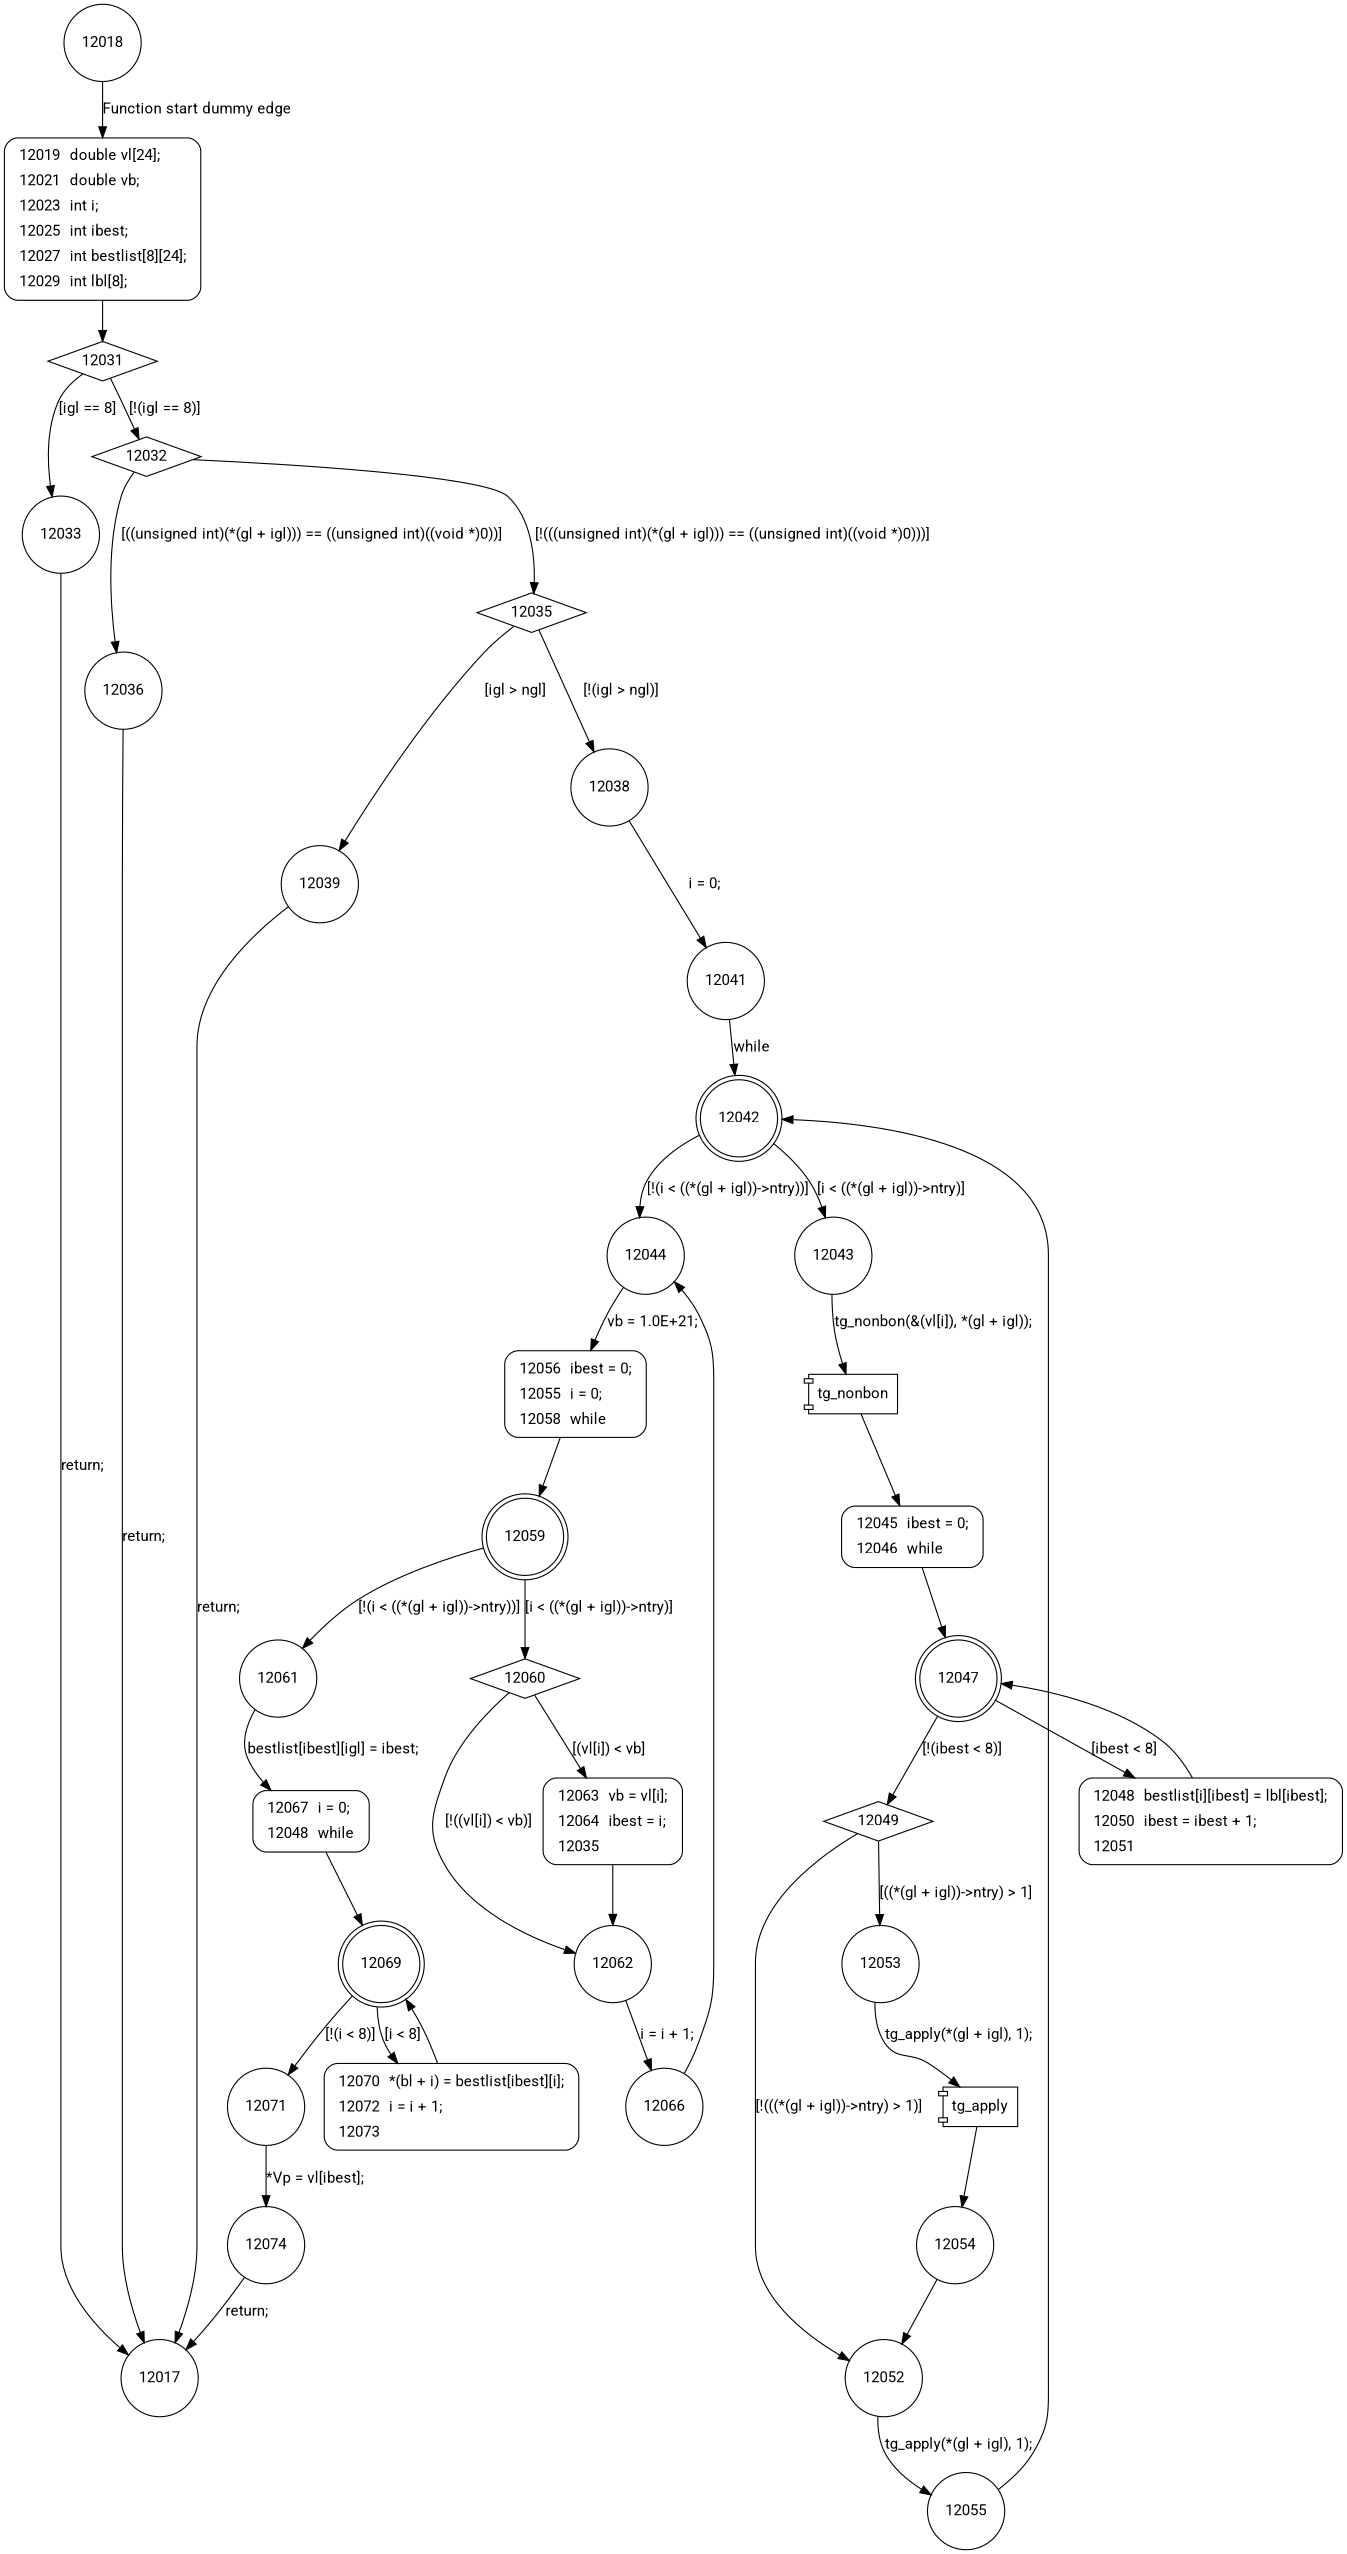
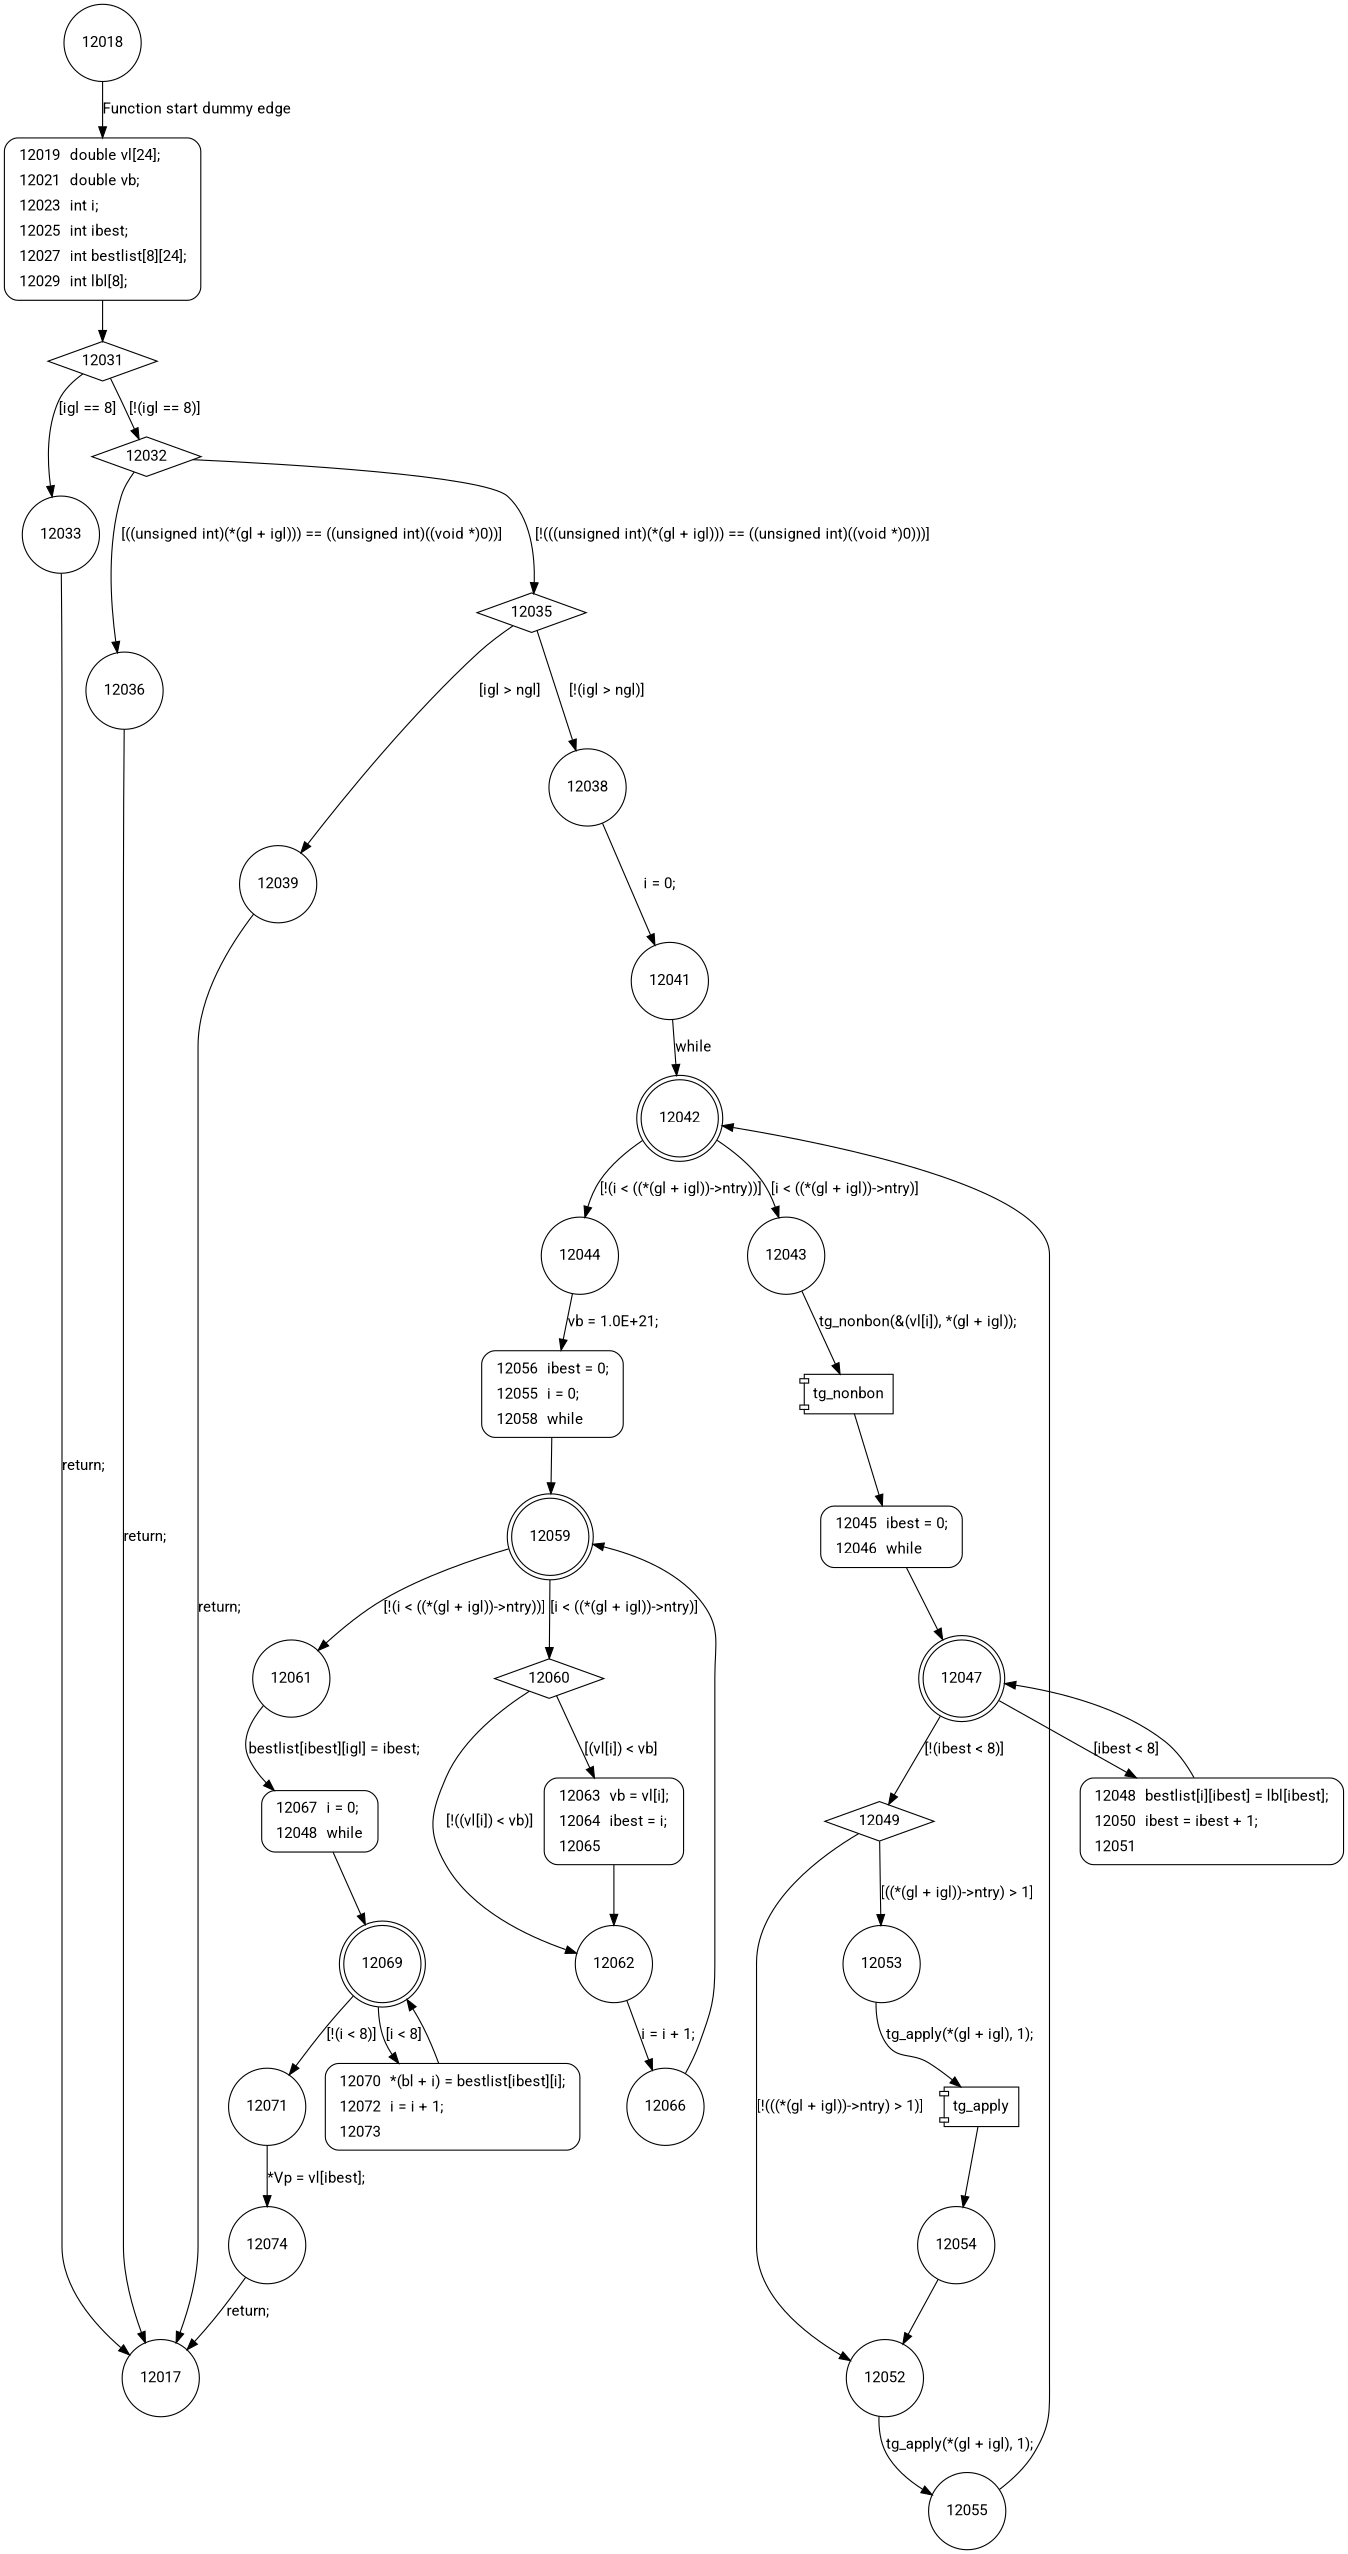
(714, 1680) -> (715, 1781)
(579, 1847) -> (580, 1847)
